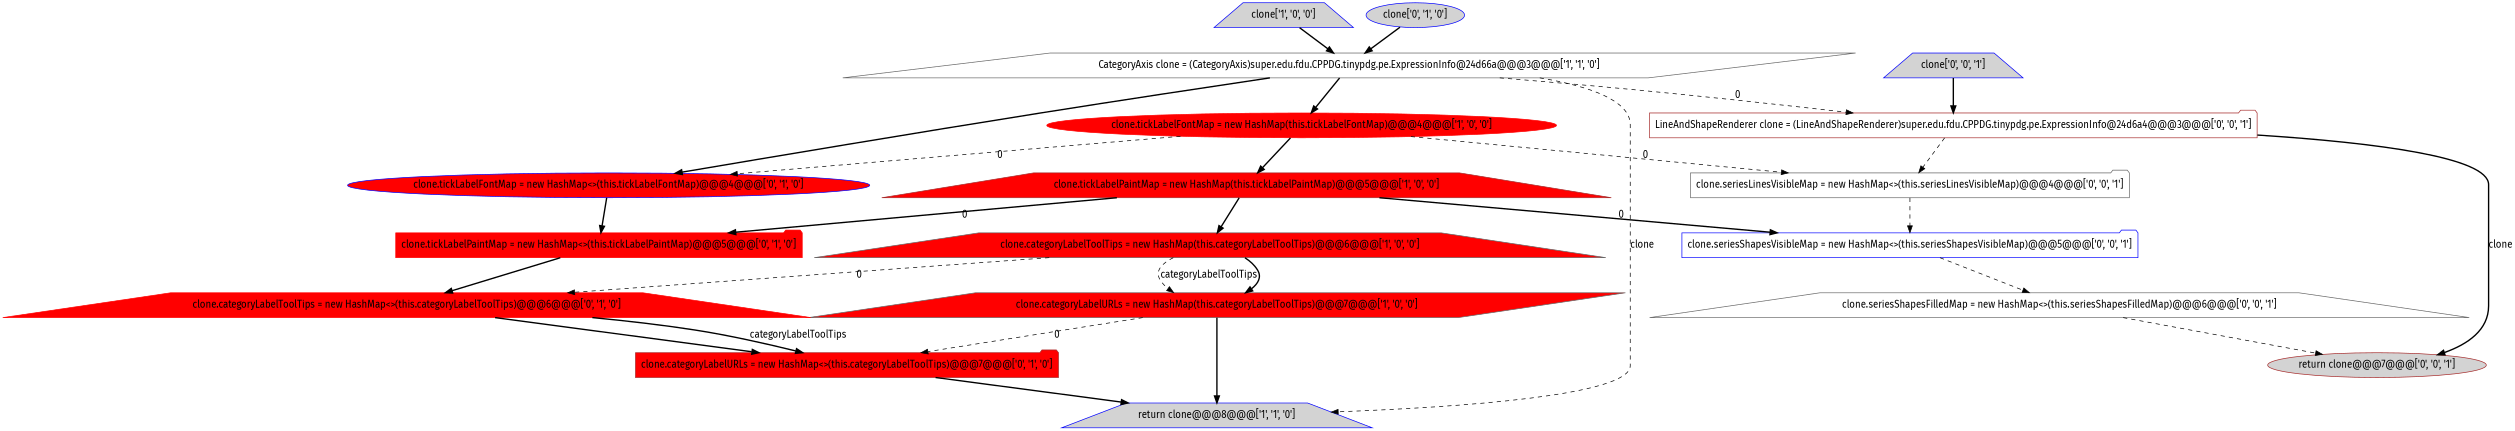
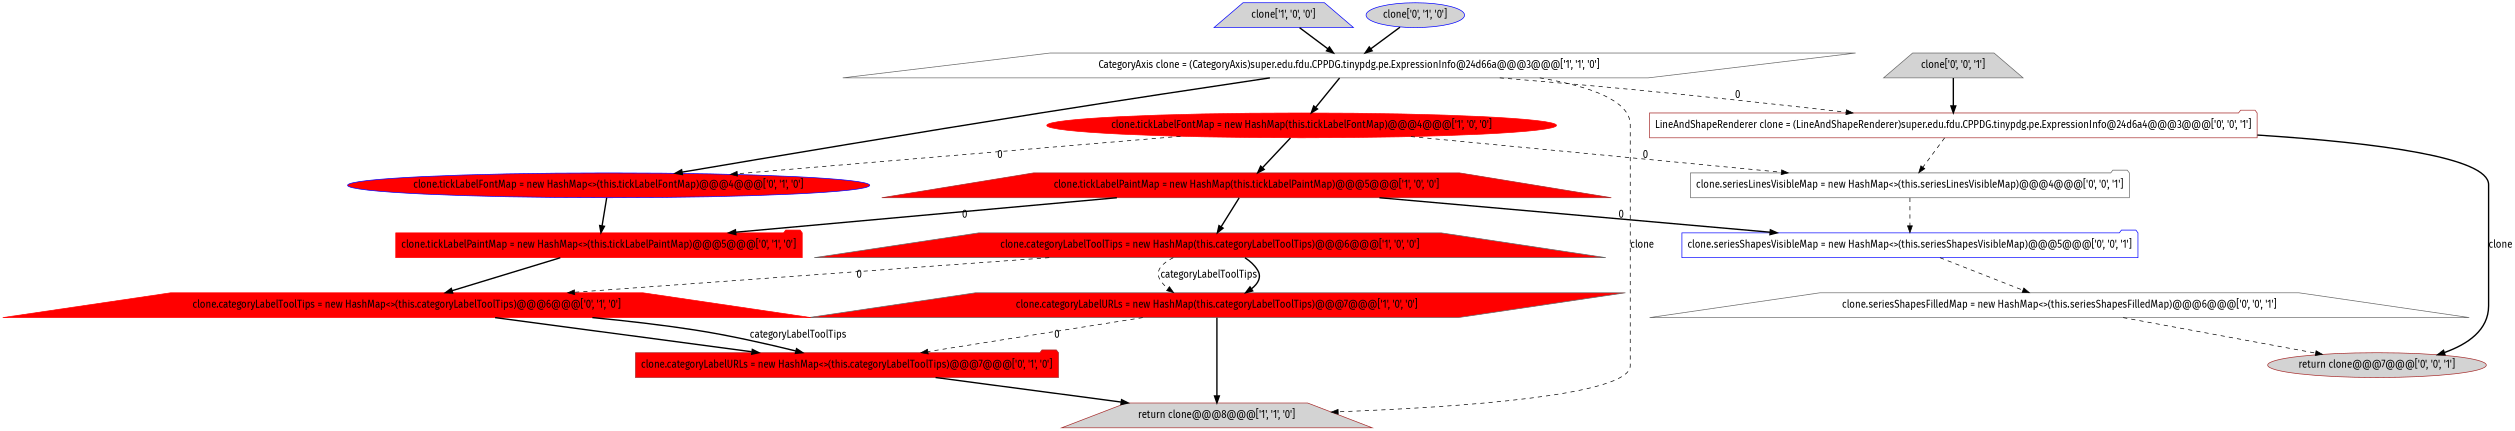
(1953, 65) -> (1953, 65)
(1217, 415) -> (1217, 415)
